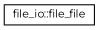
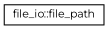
(49, 15) -> (54, 15)
